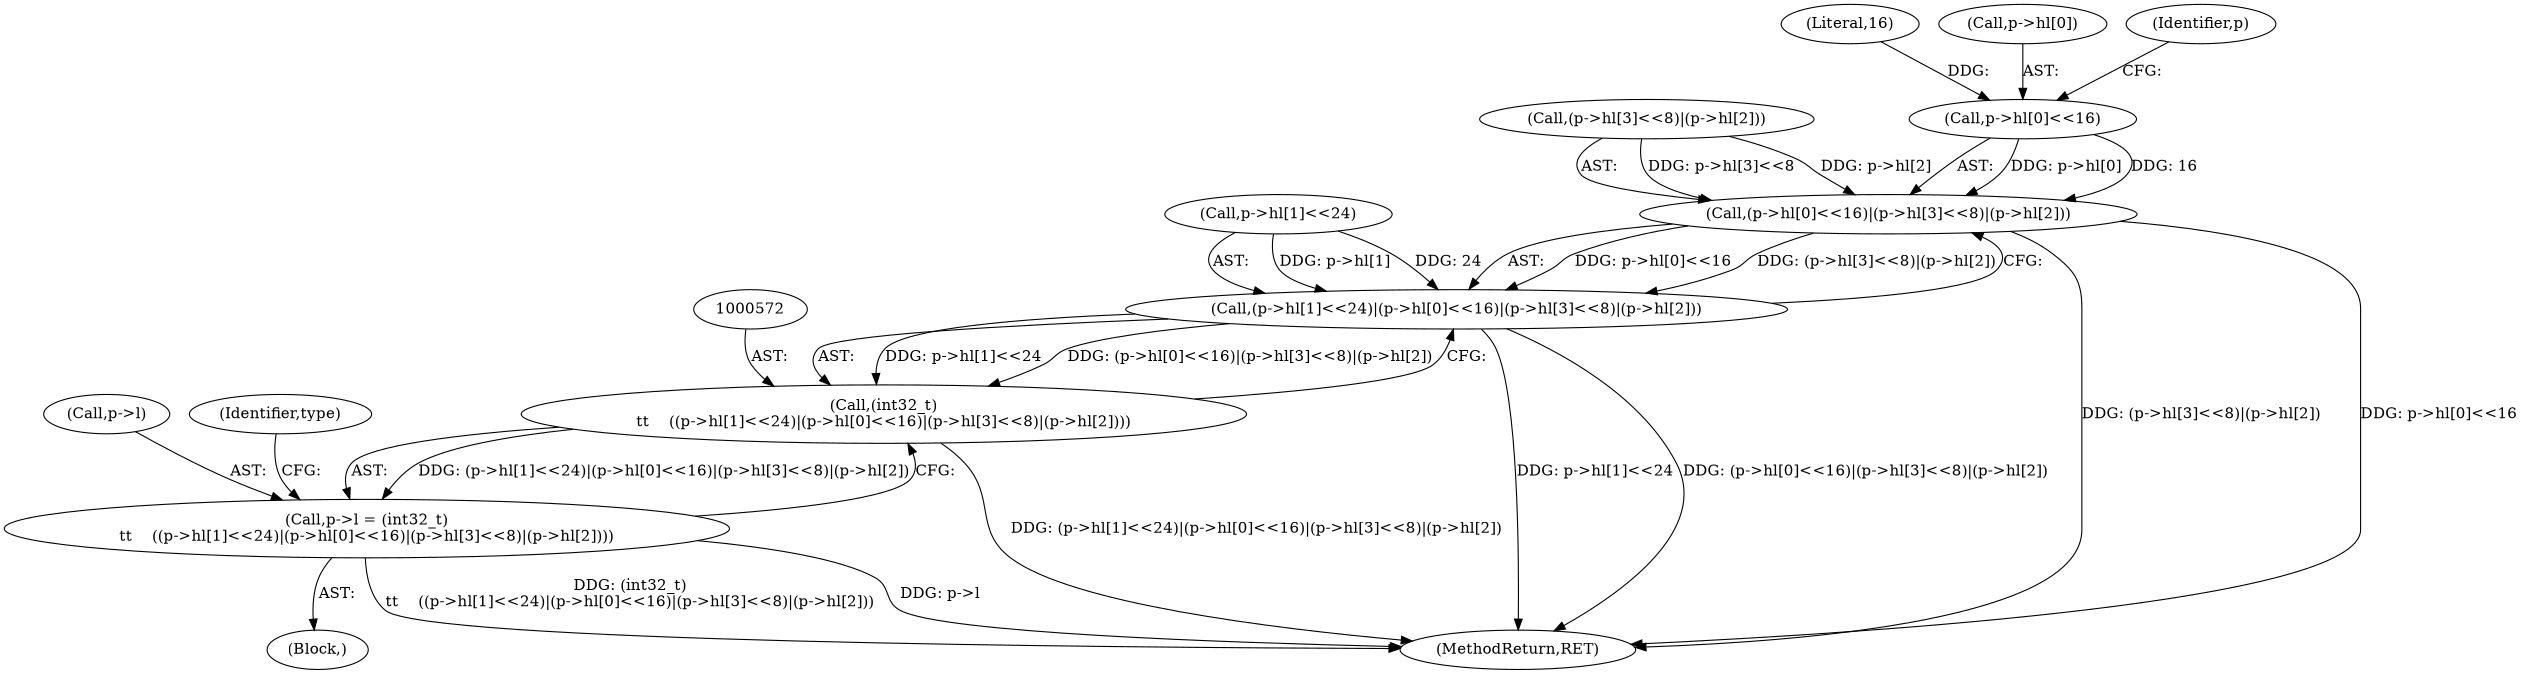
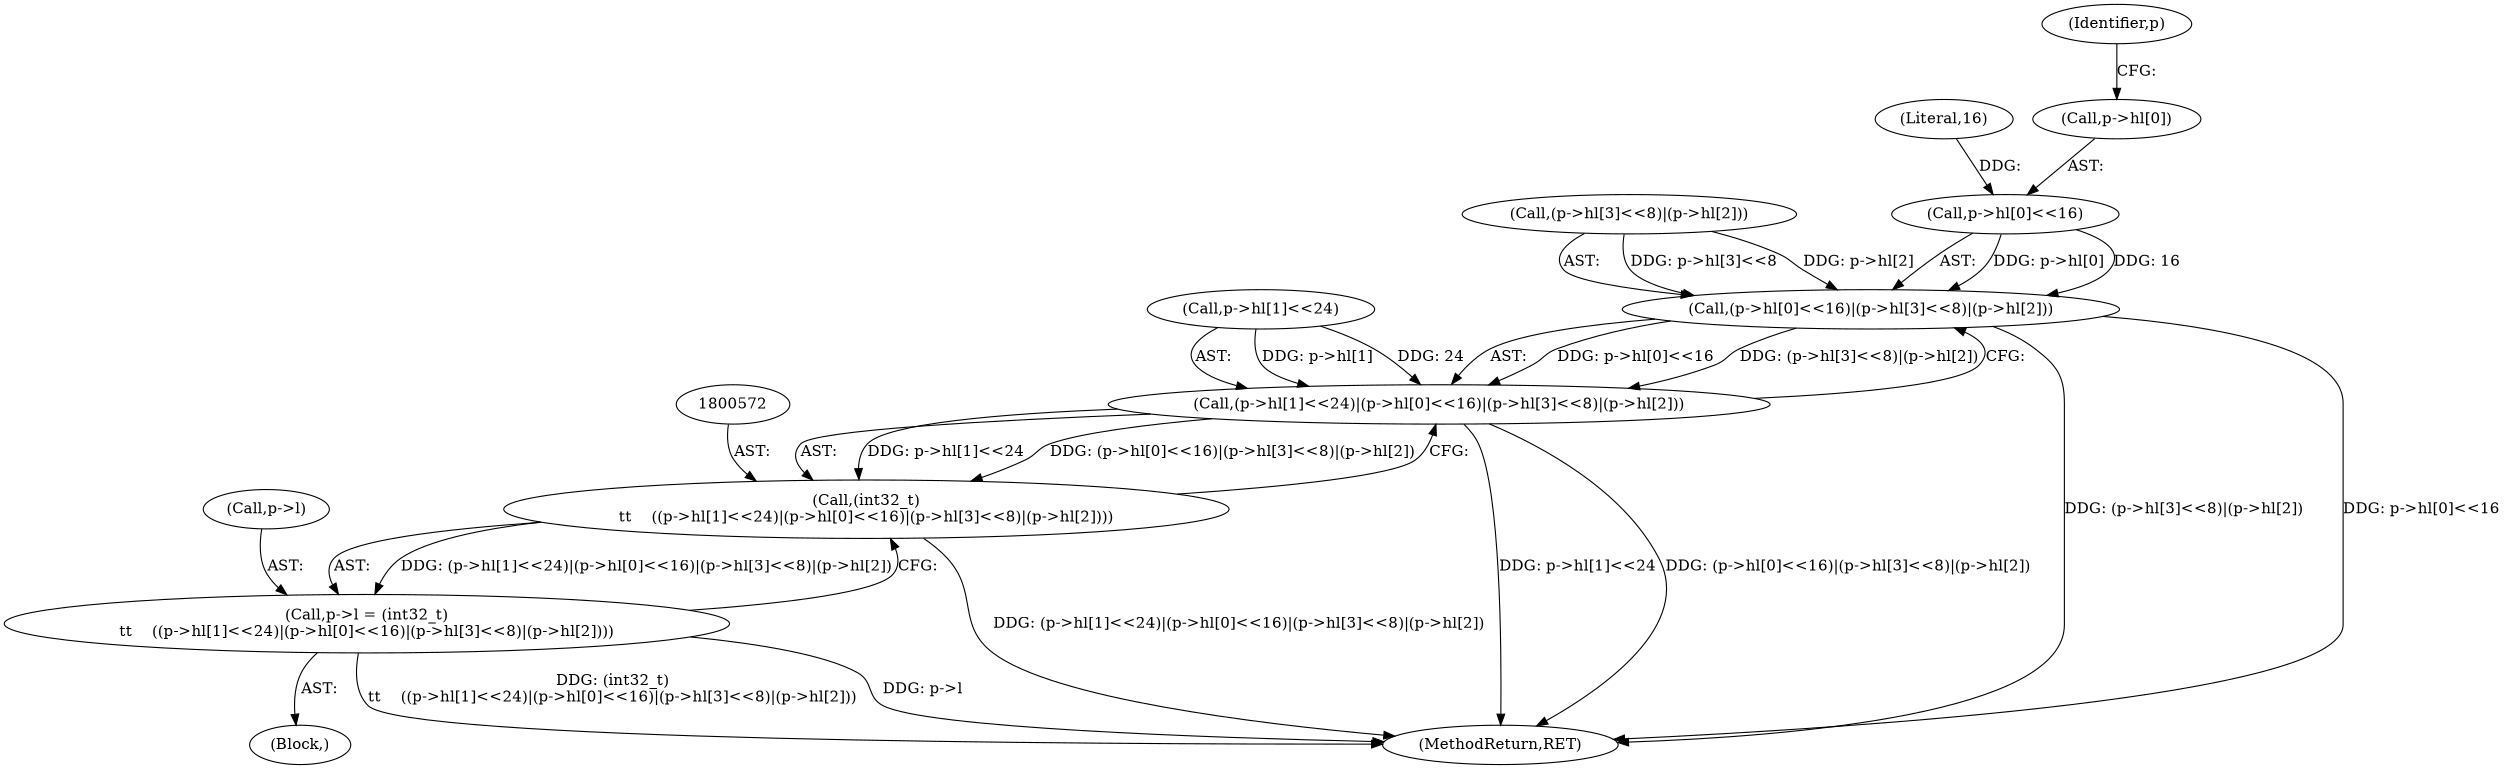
(2118, 69) -> (2117, 66)
(751, 309) -> (733, 404)
(281, 414) -> none
